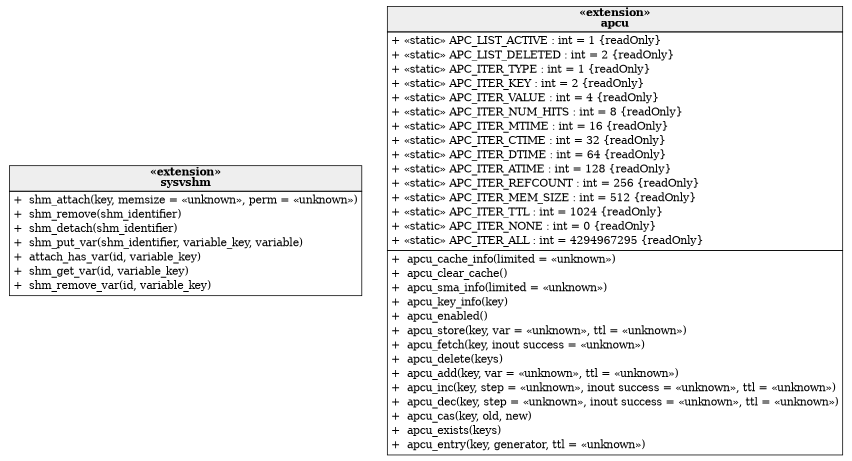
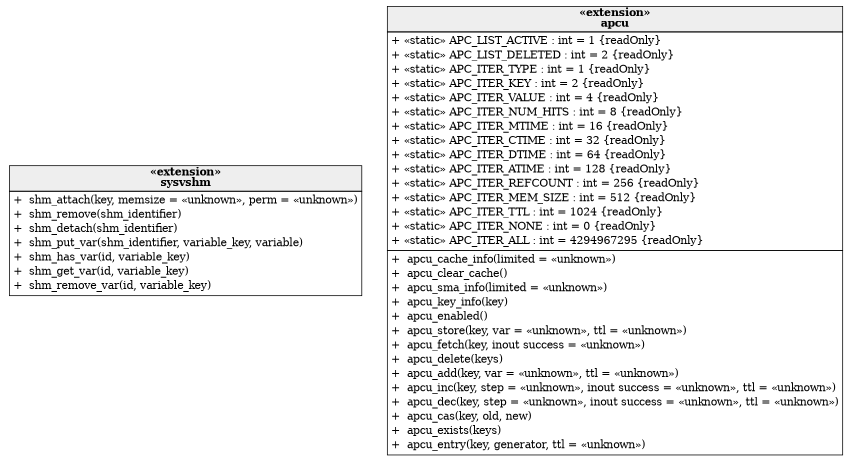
(107, 257) -> (101, 257)
